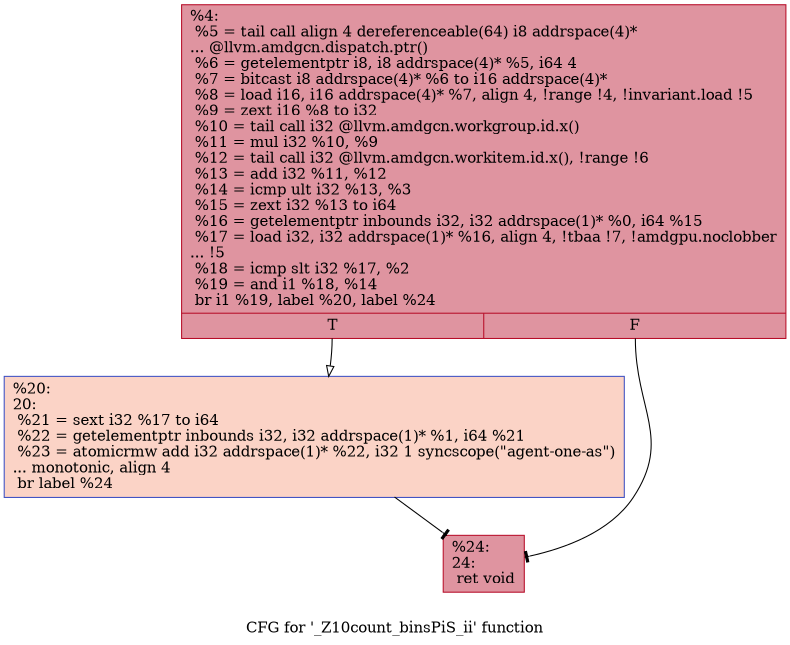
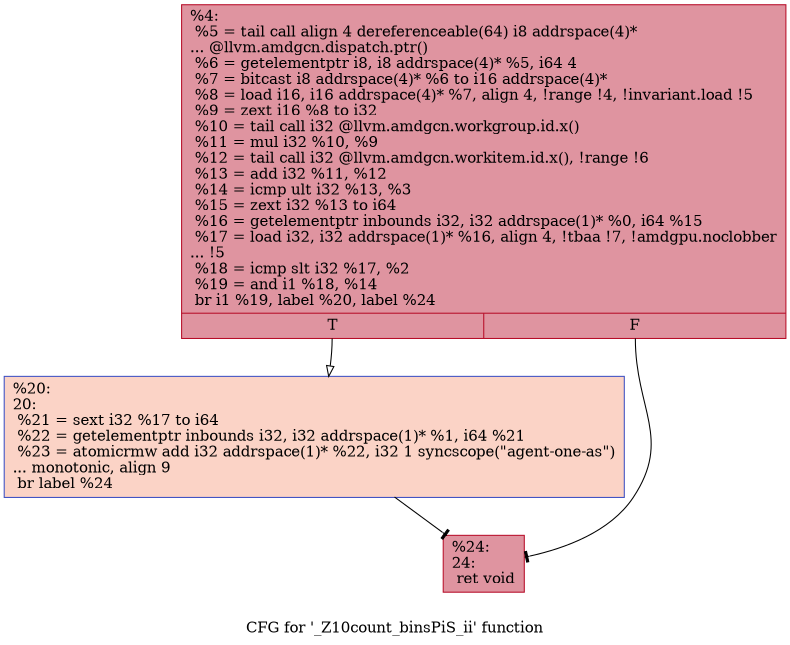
(92, 468) -> (92, 468)
